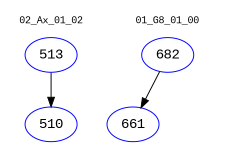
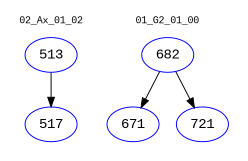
(168, 21) -> (168, 21)
(51, 124) -> (51, 124)
(133, 124) -> (133, 124)
none -> (202, 124)
